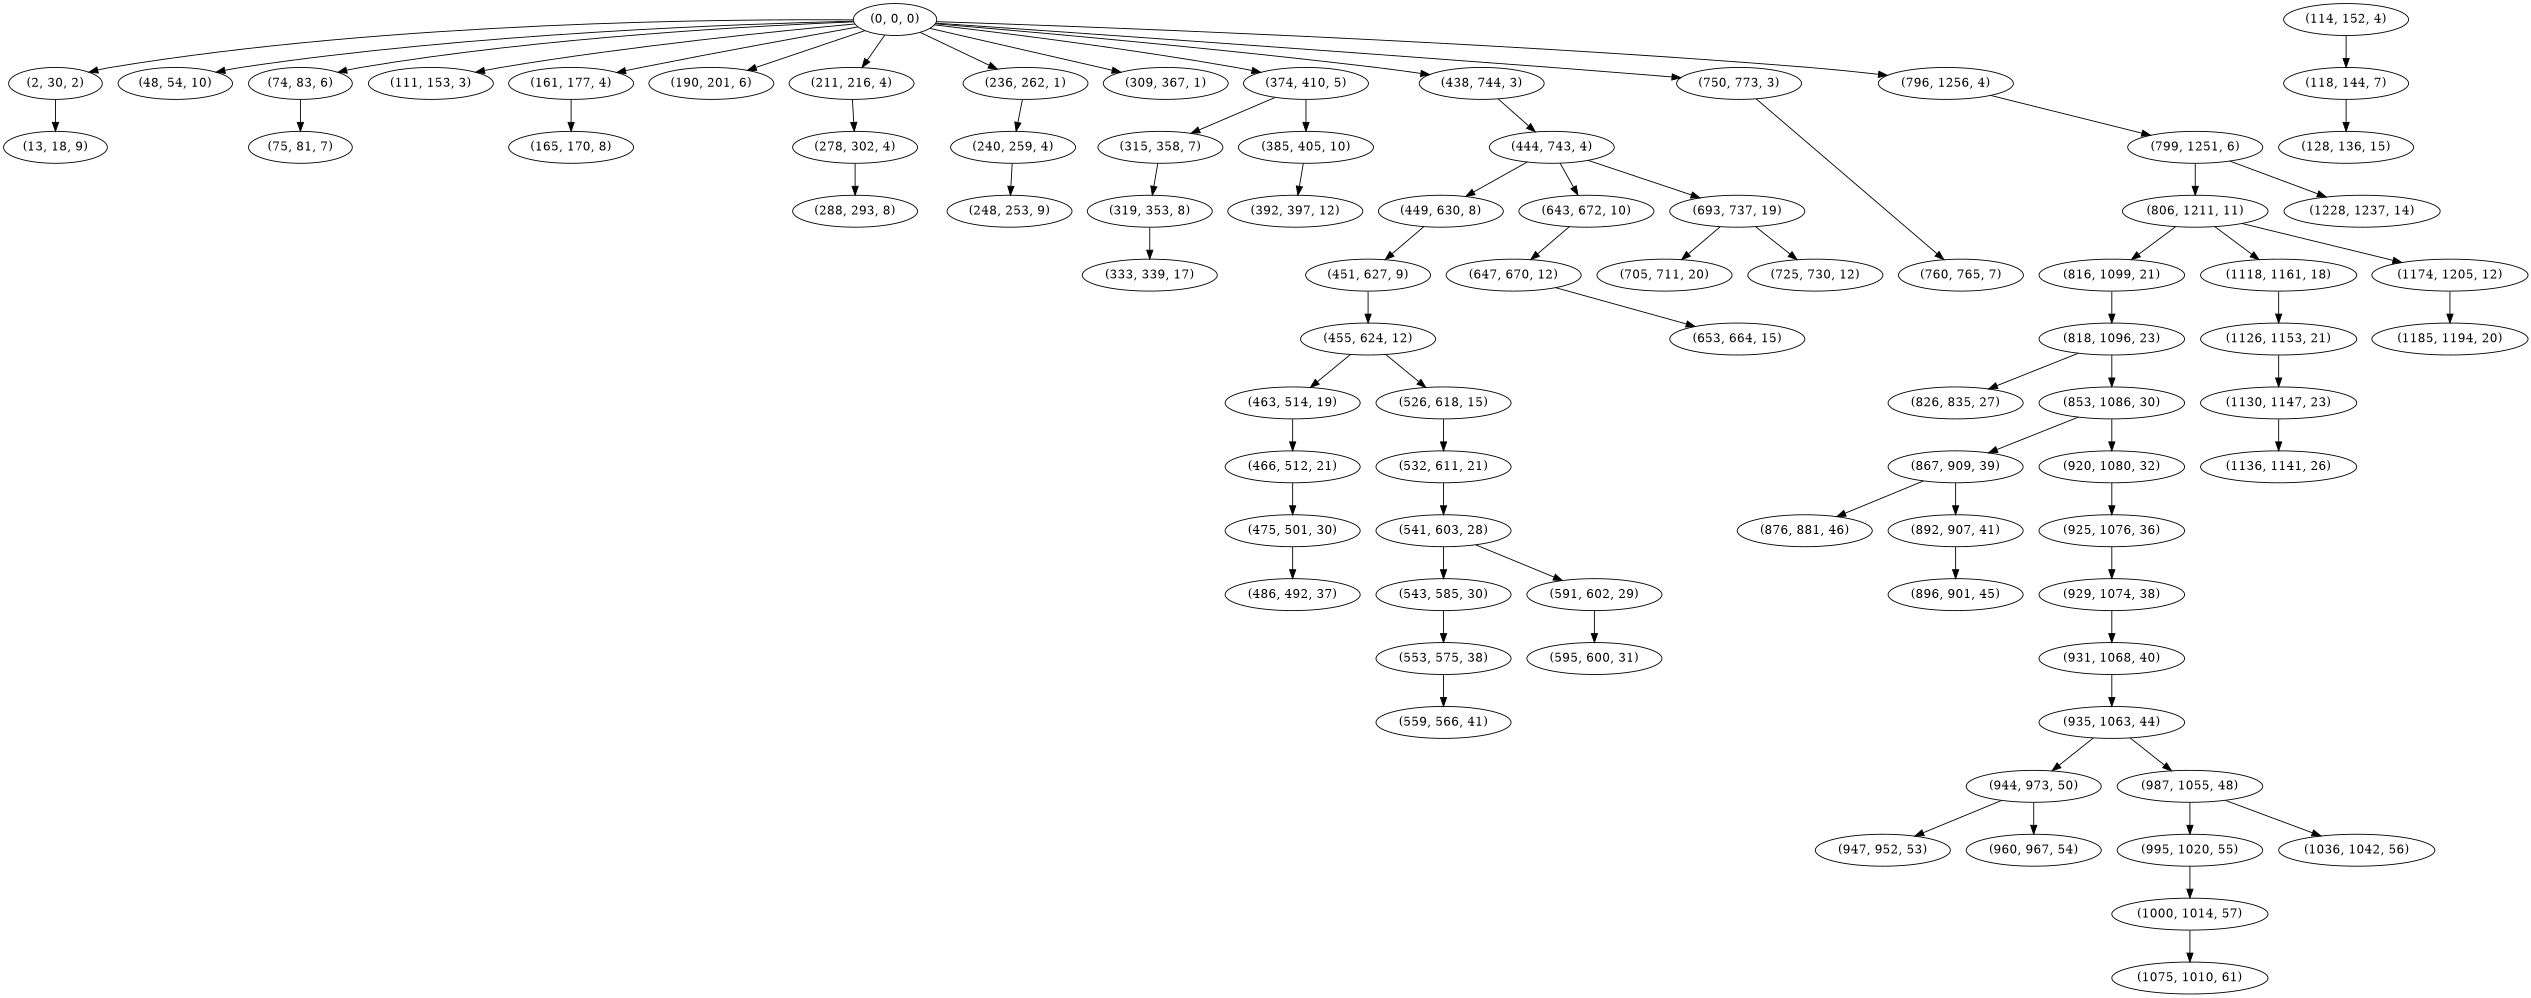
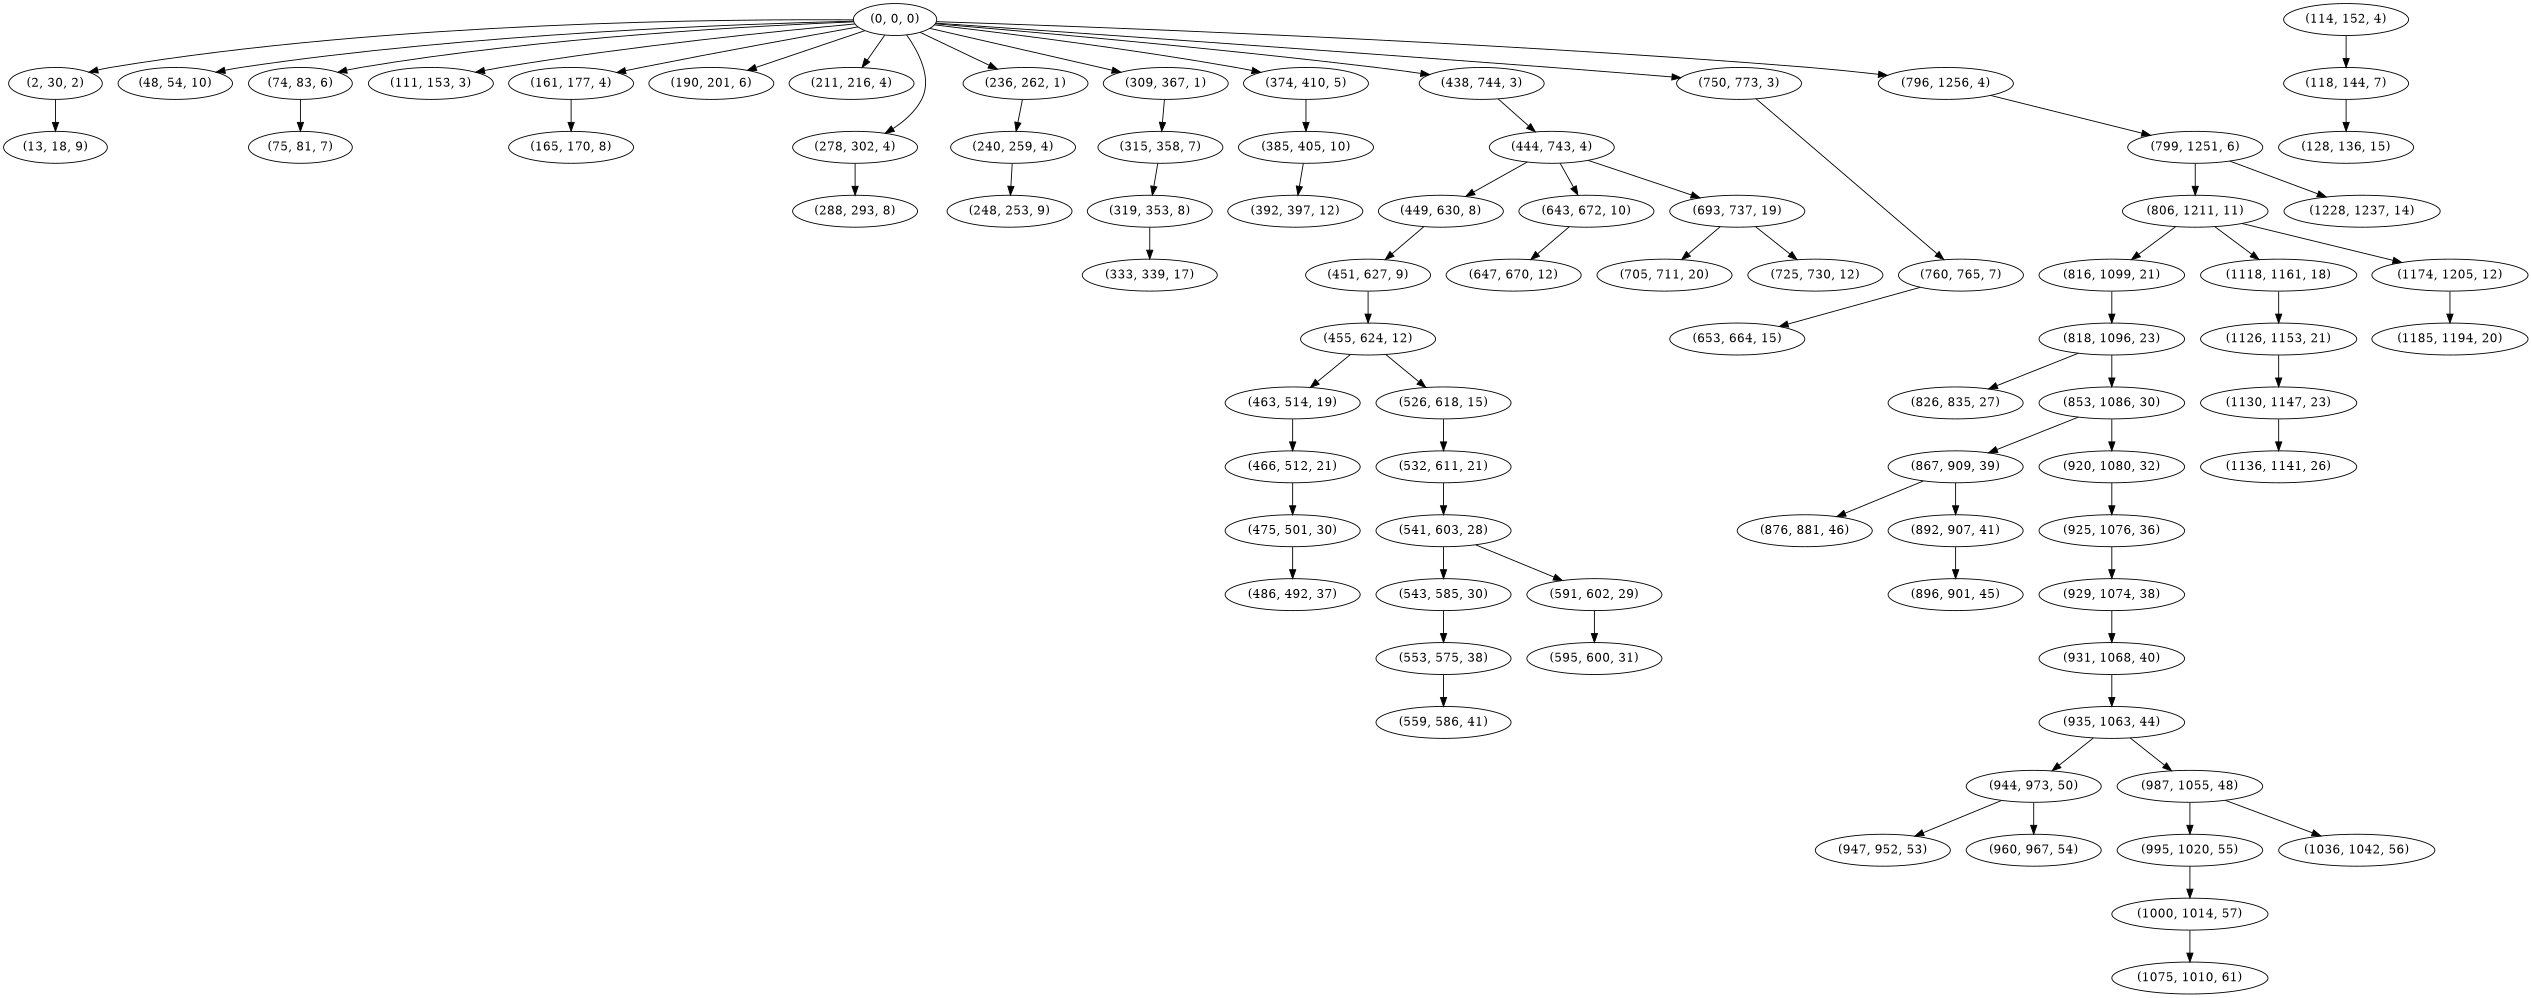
(853, 111) -> (925, 86)
(1237, 114) -> (1163, 111)
(1621, 306) -> (1854, 306)
(1444, 722) -> (1444, 722)
